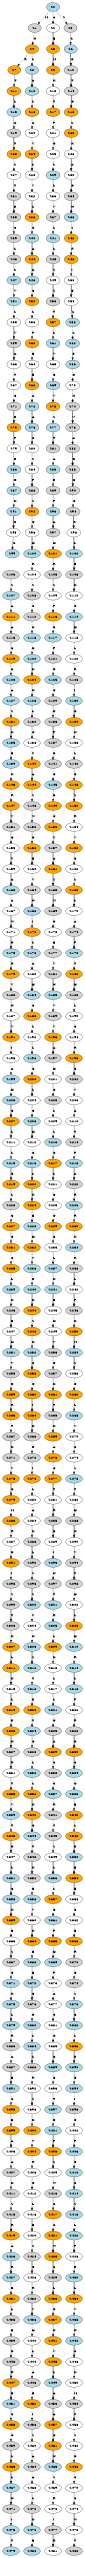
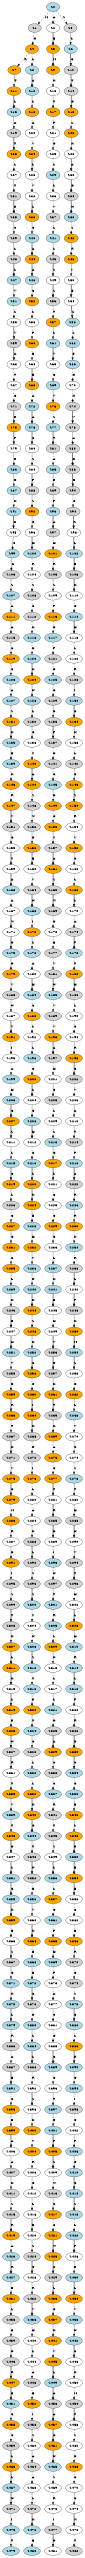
(14, 268) -> (14, 268)
none -> (12, 563)
(53, 1362) -> (53, 1362)
